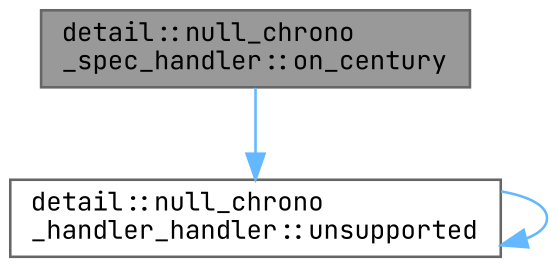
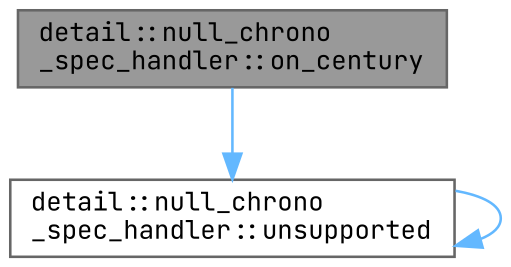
(256, 218) -> (232, 218)
